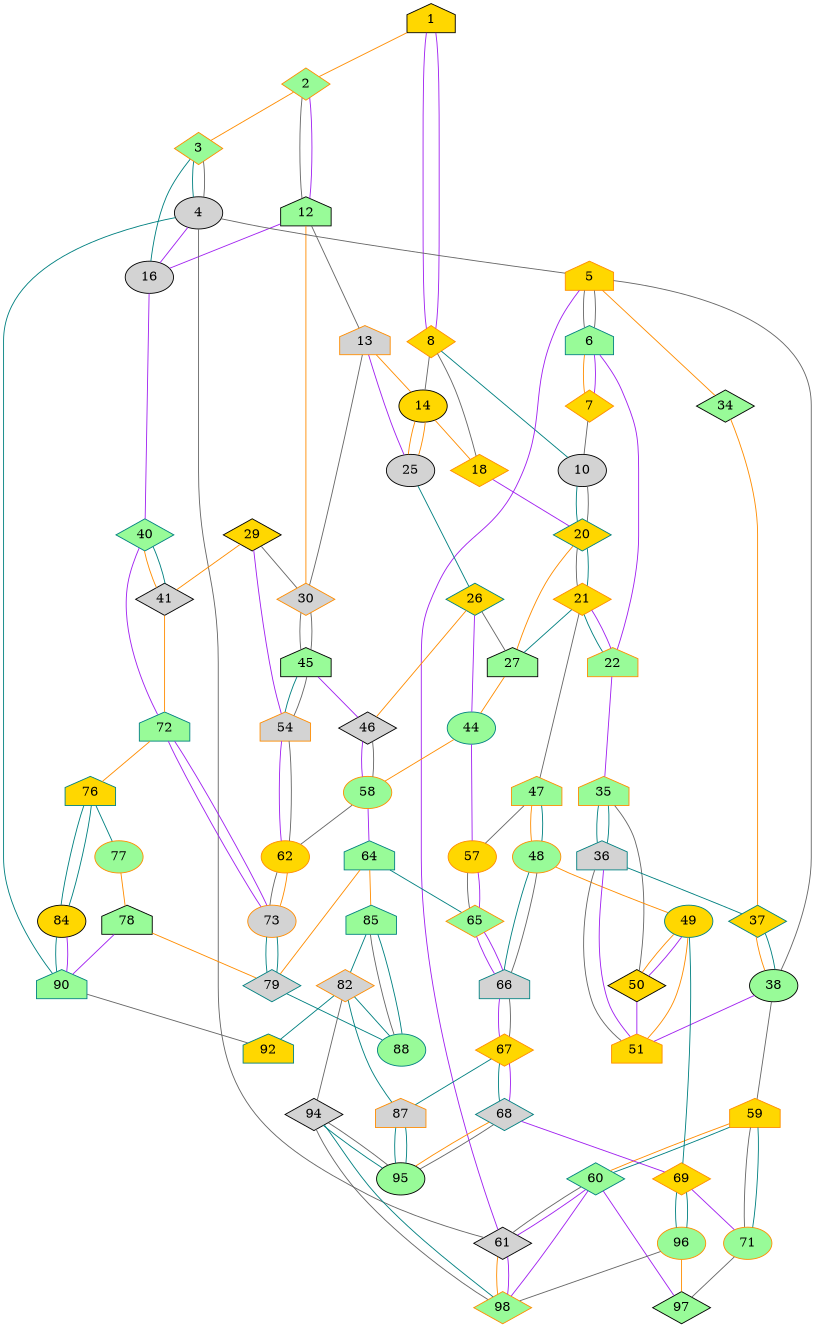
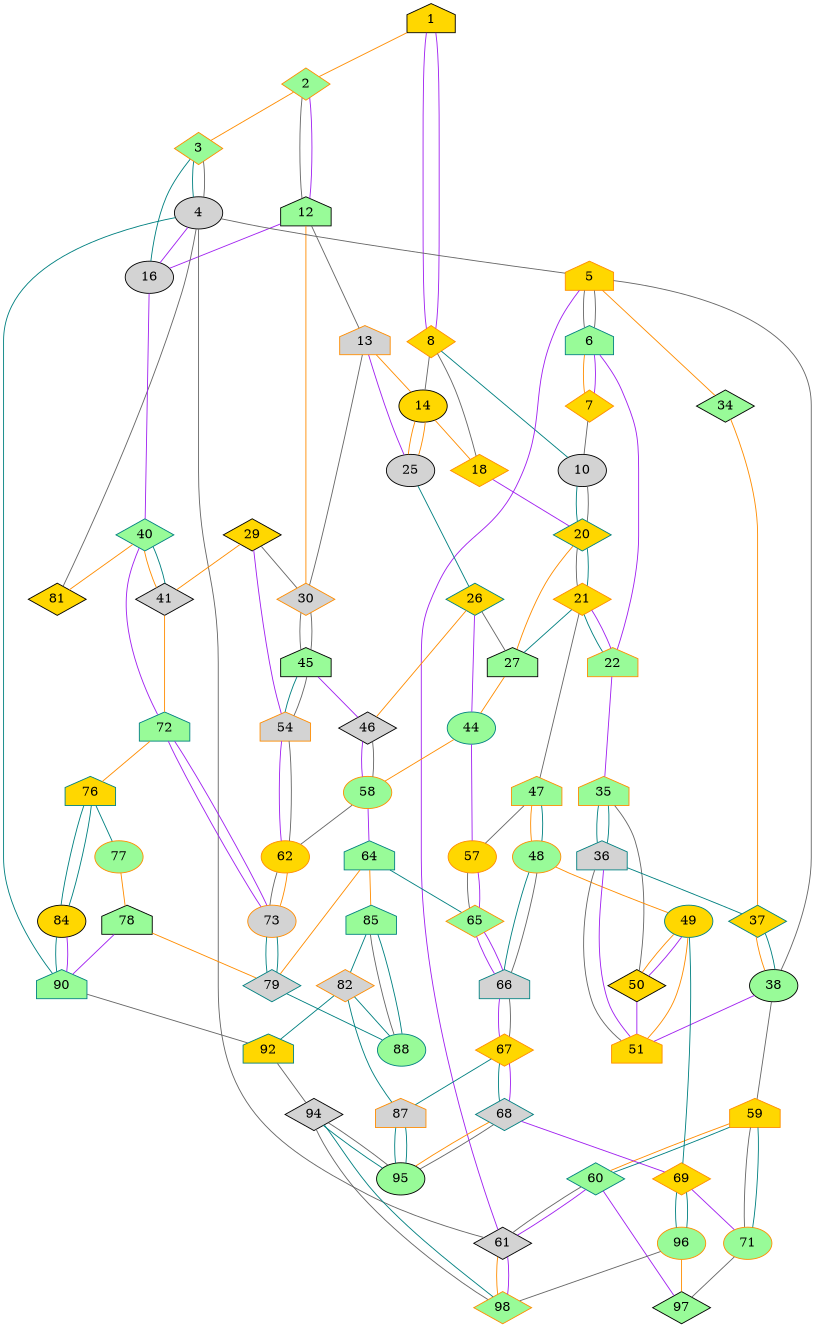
none -> (57, 599)
(330, 1050) -> (292, 1083)
(551, 1244) -> none
